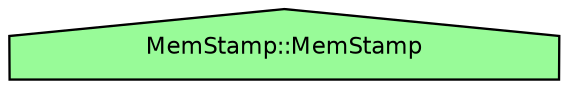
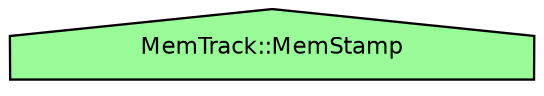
(284, 48) -> (272, 48)
